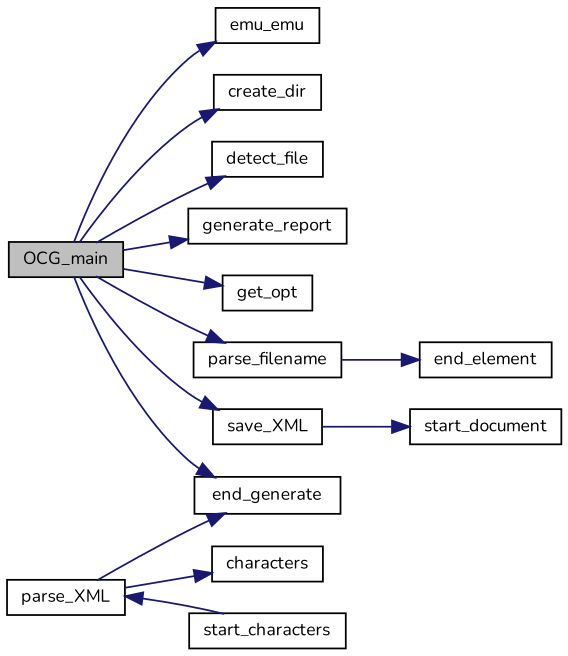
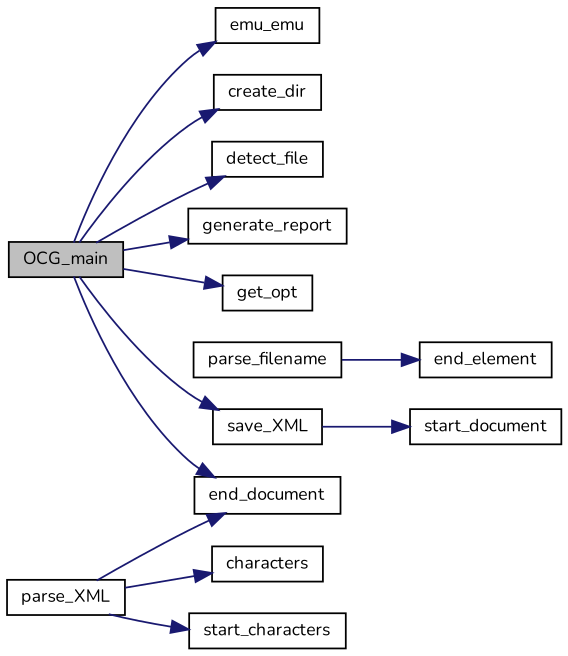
(151, 307) -> none
(267, 495) -> (267, 495)
(184, 605) -> (140, 621)
